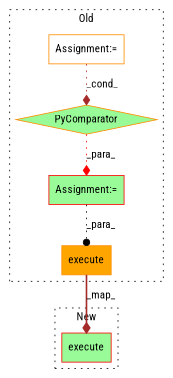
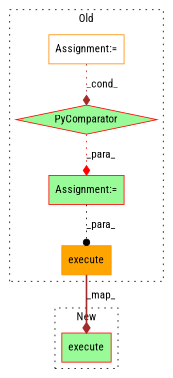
(86, 120) -> (86, 120)
